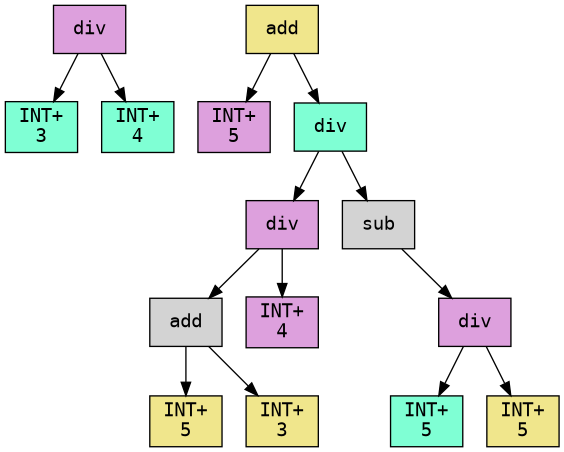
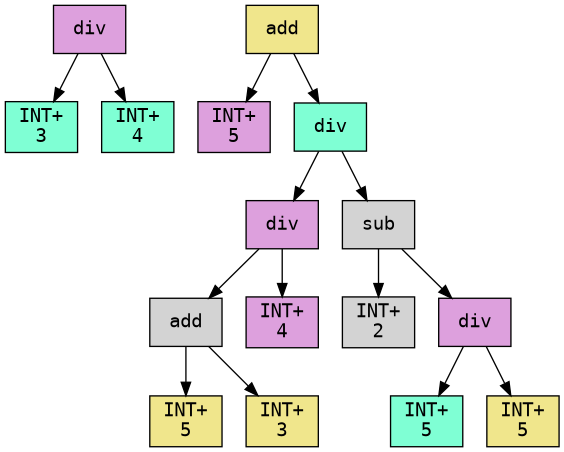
none -> (379, 322)
